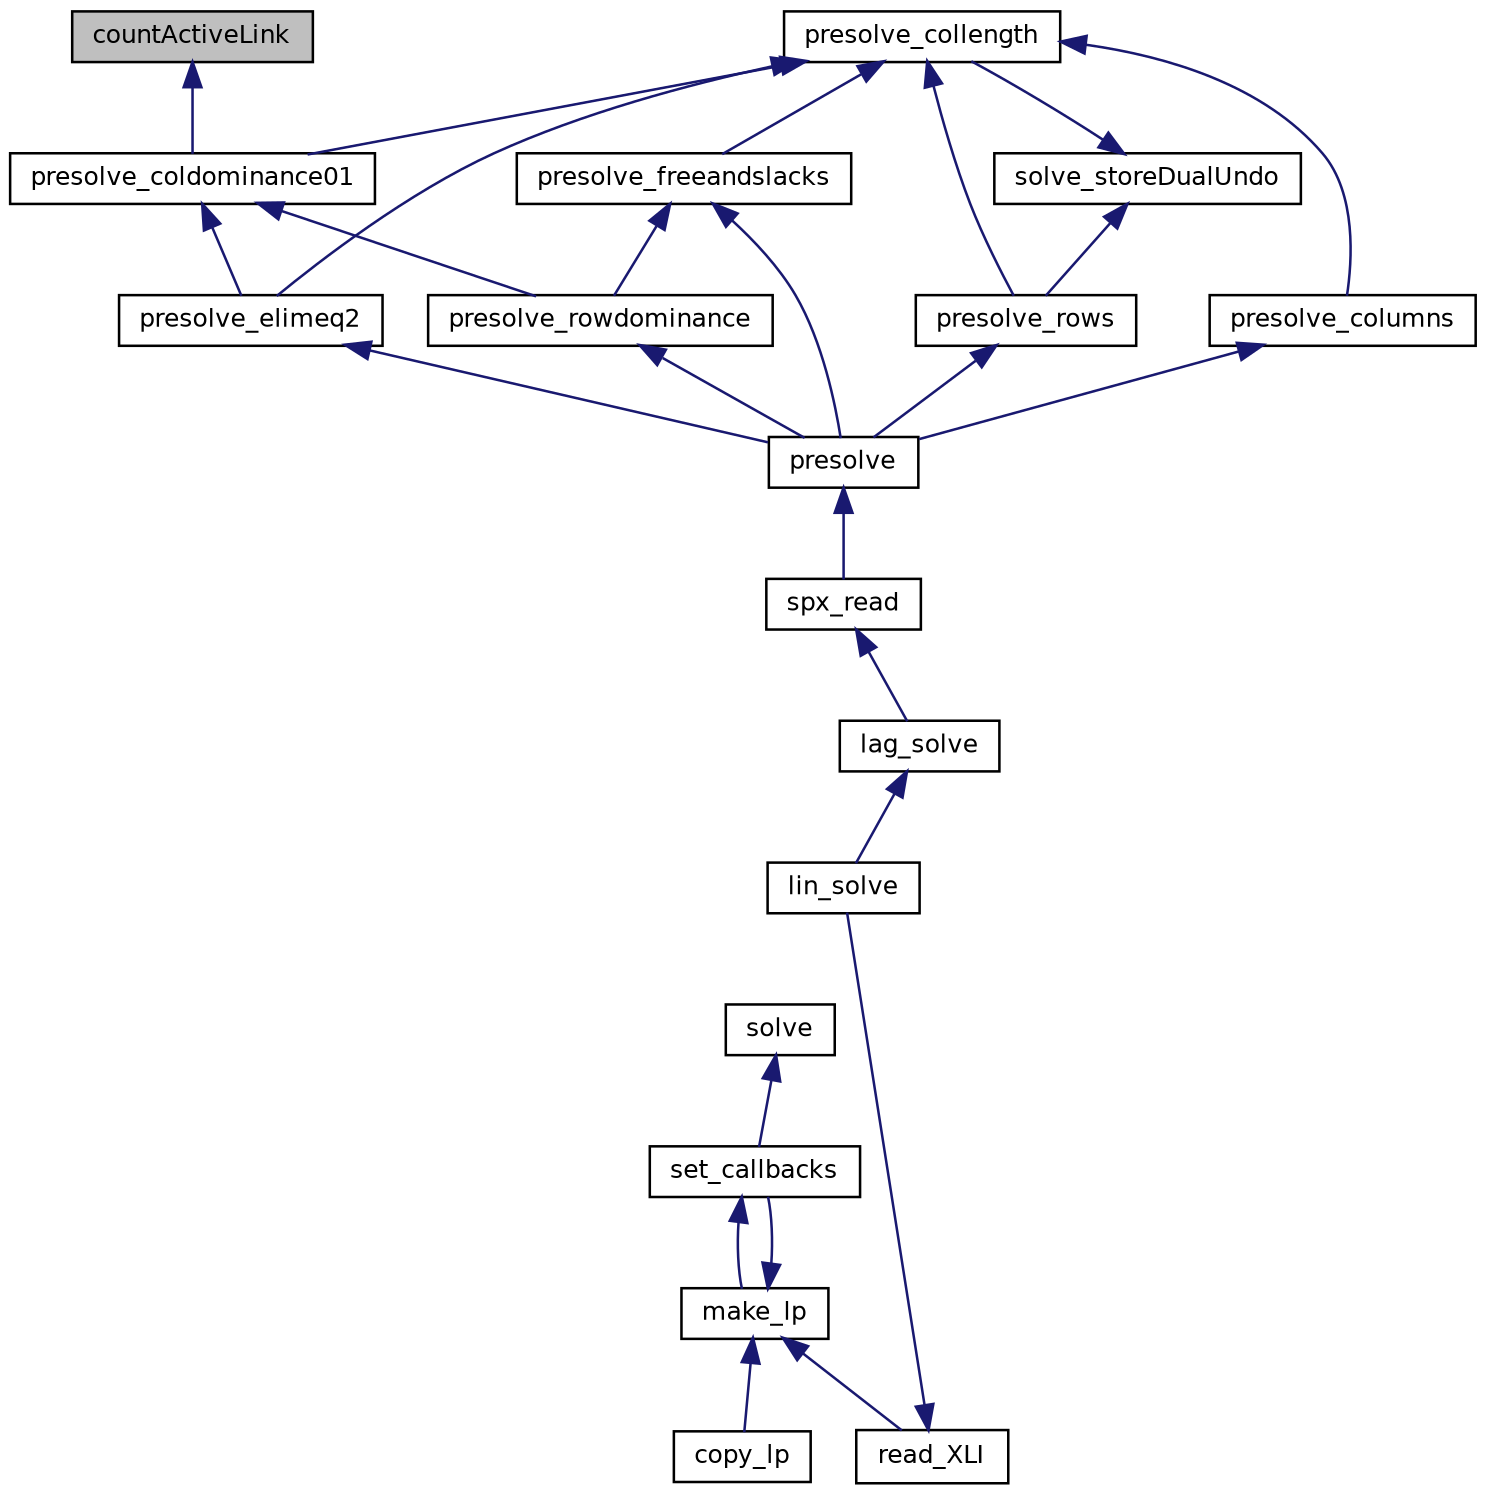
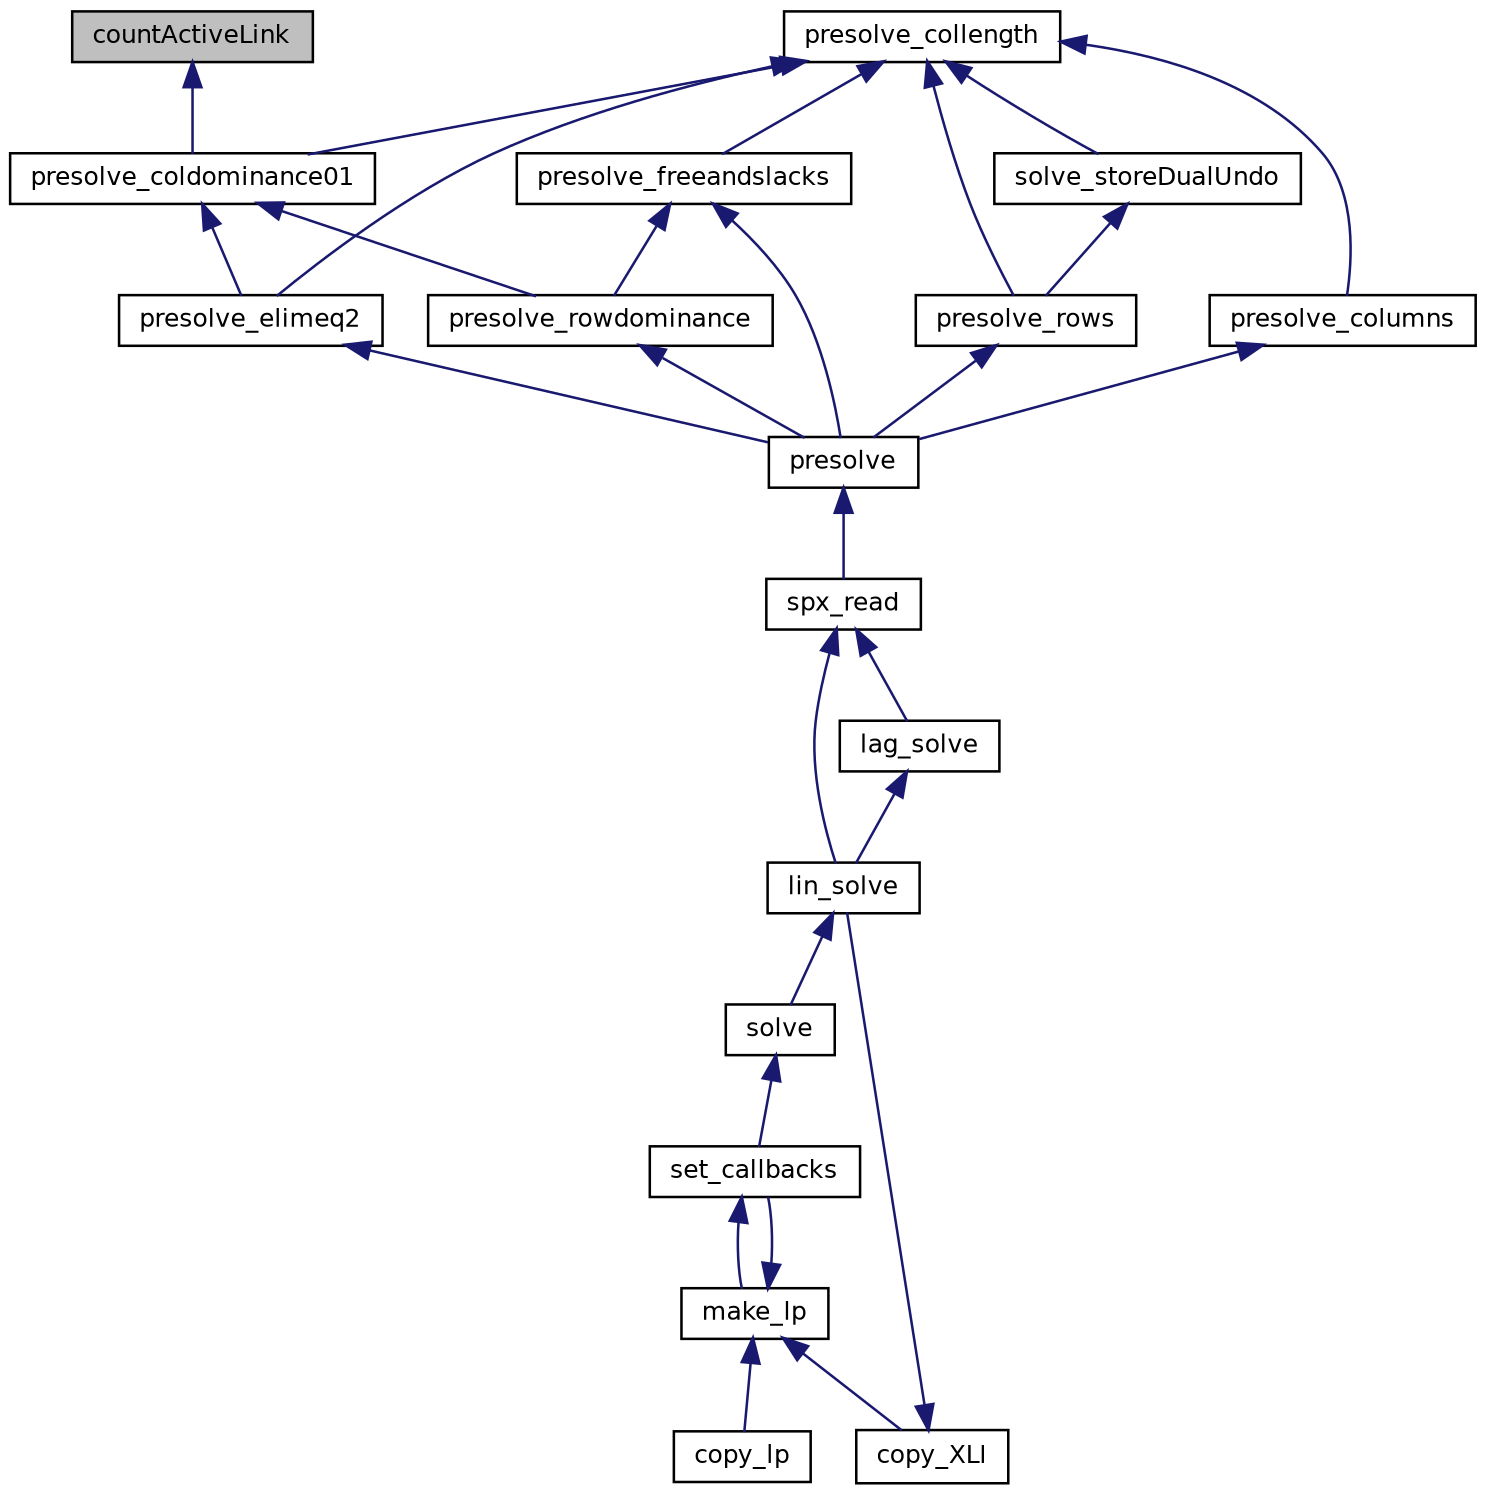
(1038, 99) -> (1032, 116)
none -> (815, 759)
none -> (807, 971)
(932, 1457) -> (932, 1457)
